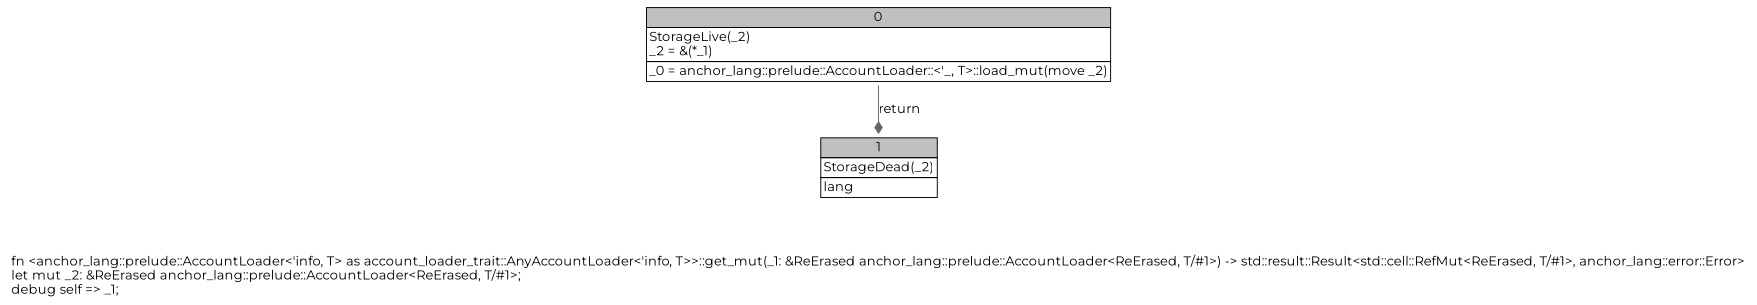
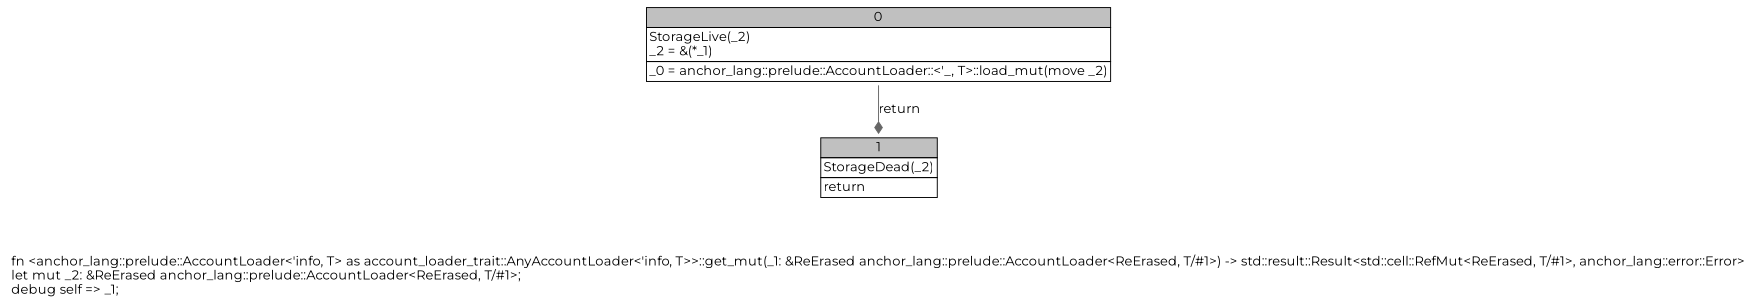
(839, 187) -> (845, 187)
